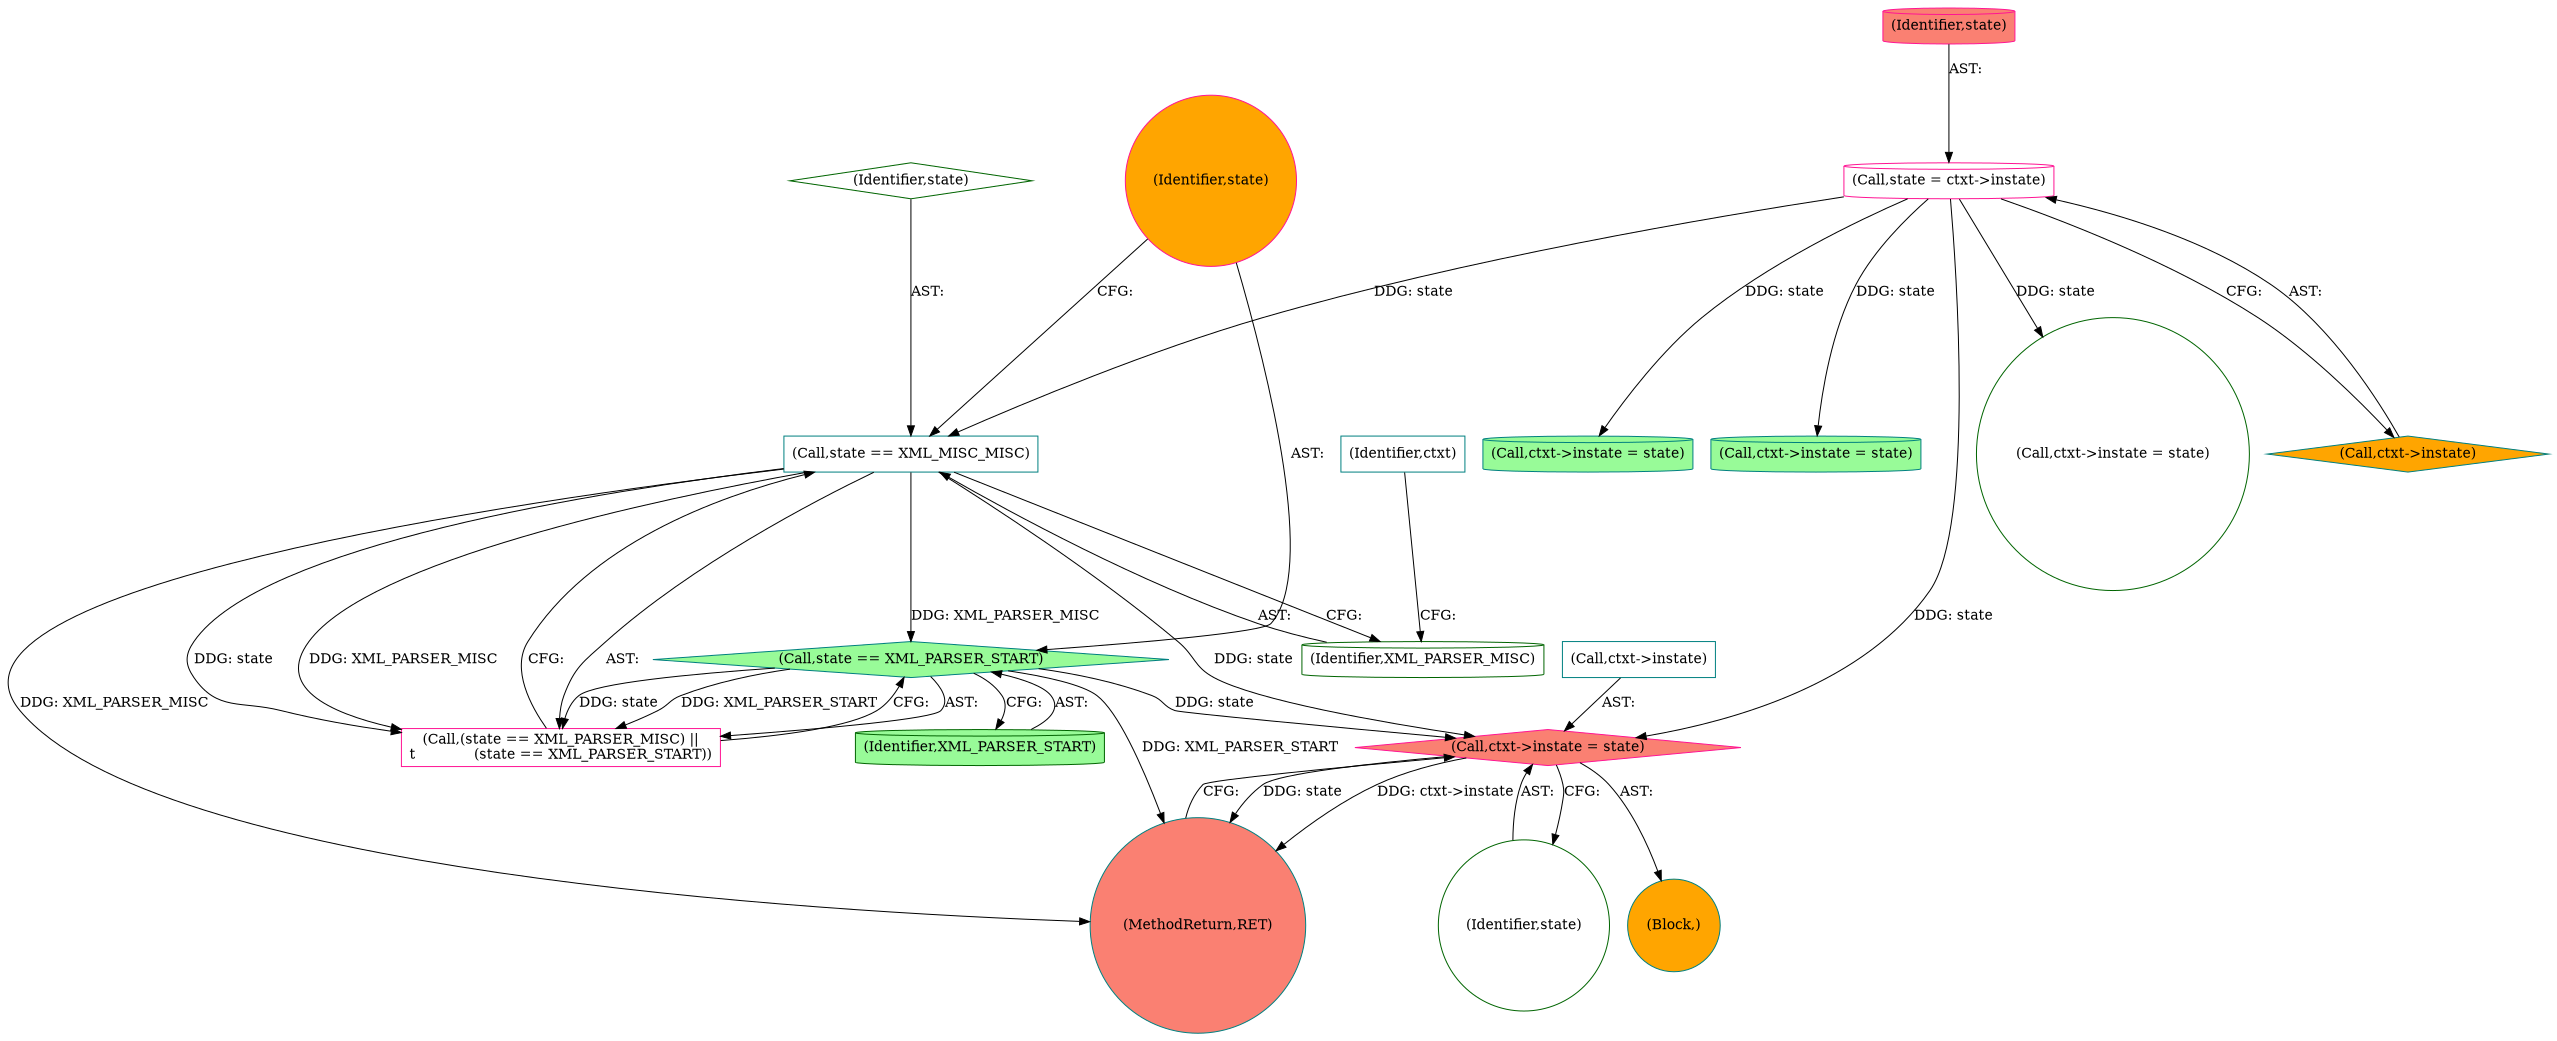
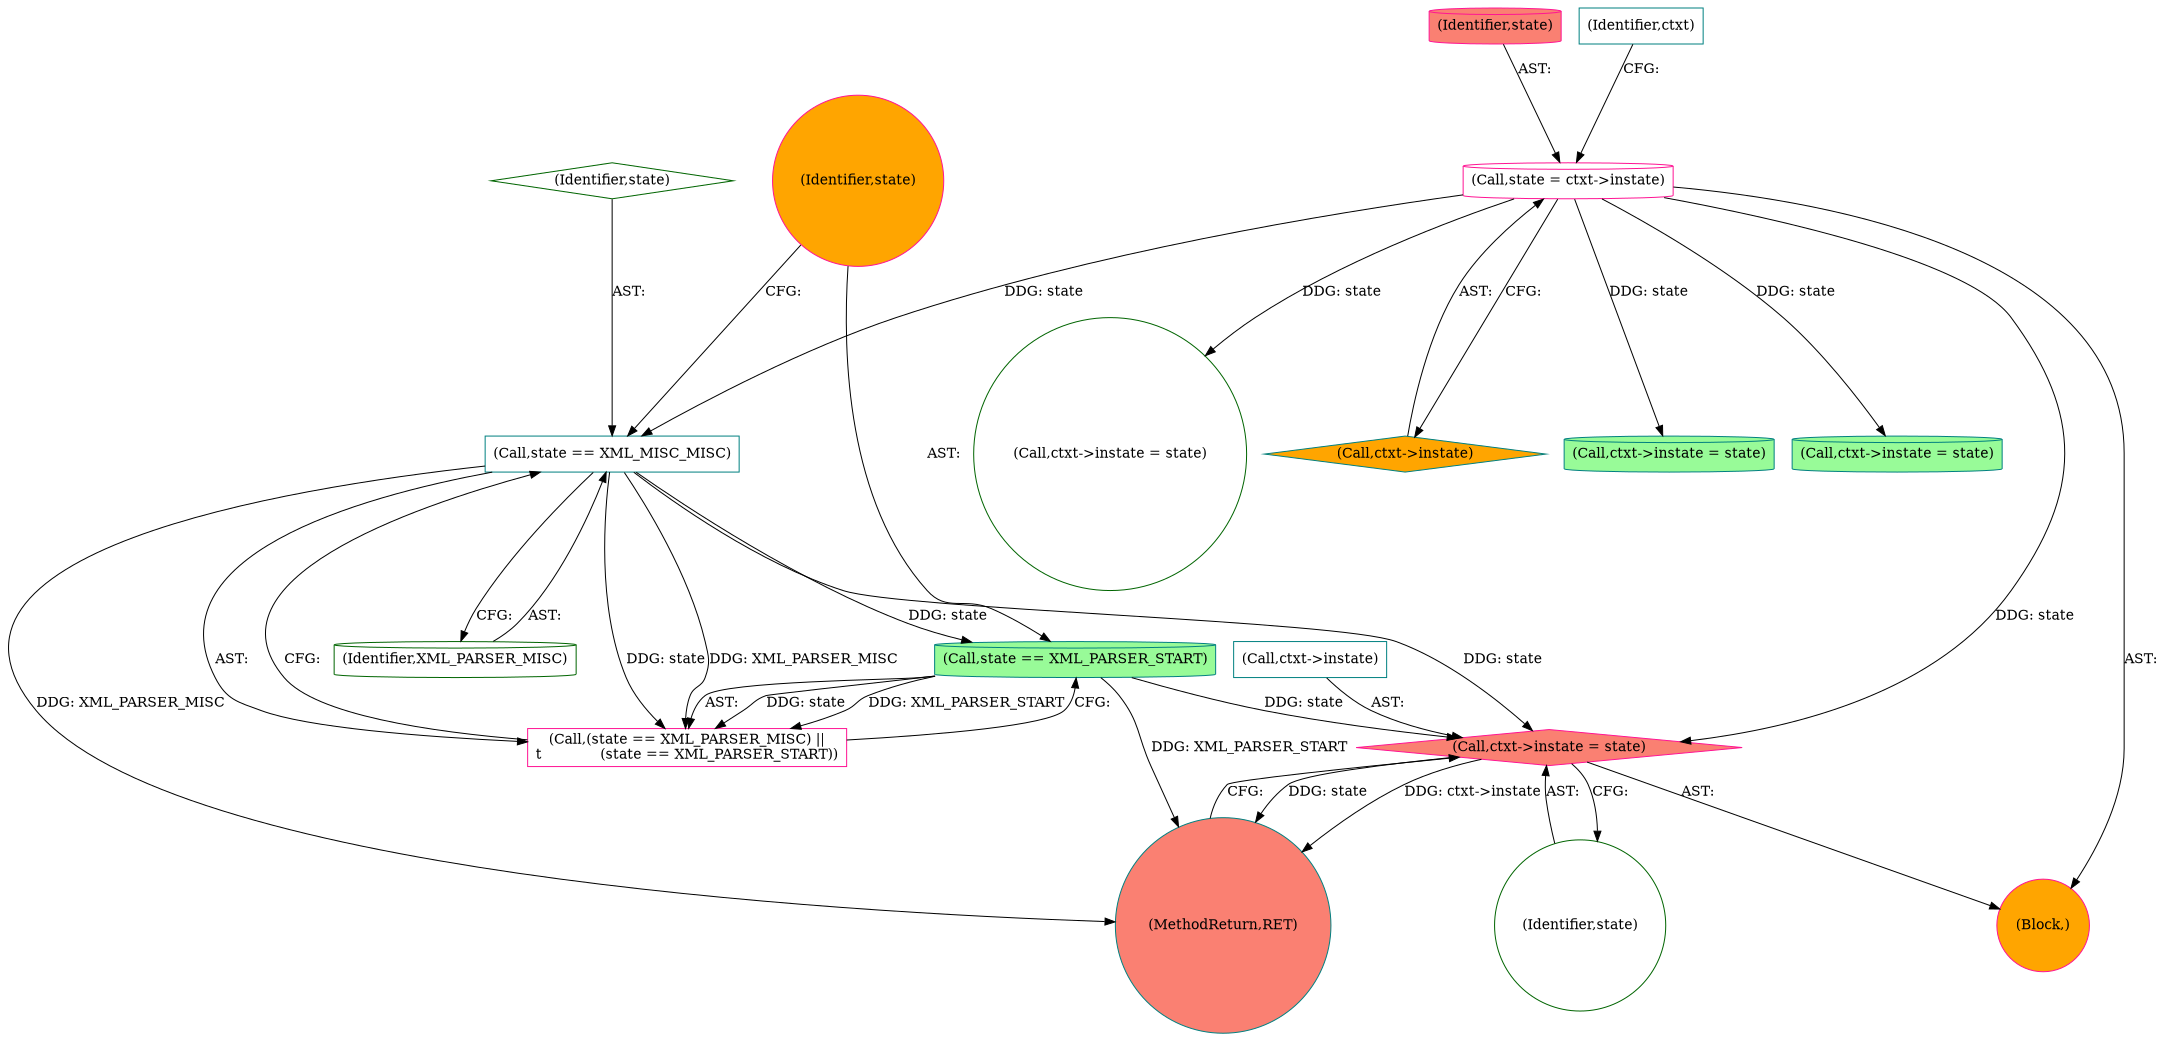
none -> (2112, 387)
(1412, 552) -> (1607, 99)
(1005, 616) -> (948, 616)
(911, 660) -> (1075, 660)
(980, 748) -> none
(1674, 925) -> (2043, 925)
